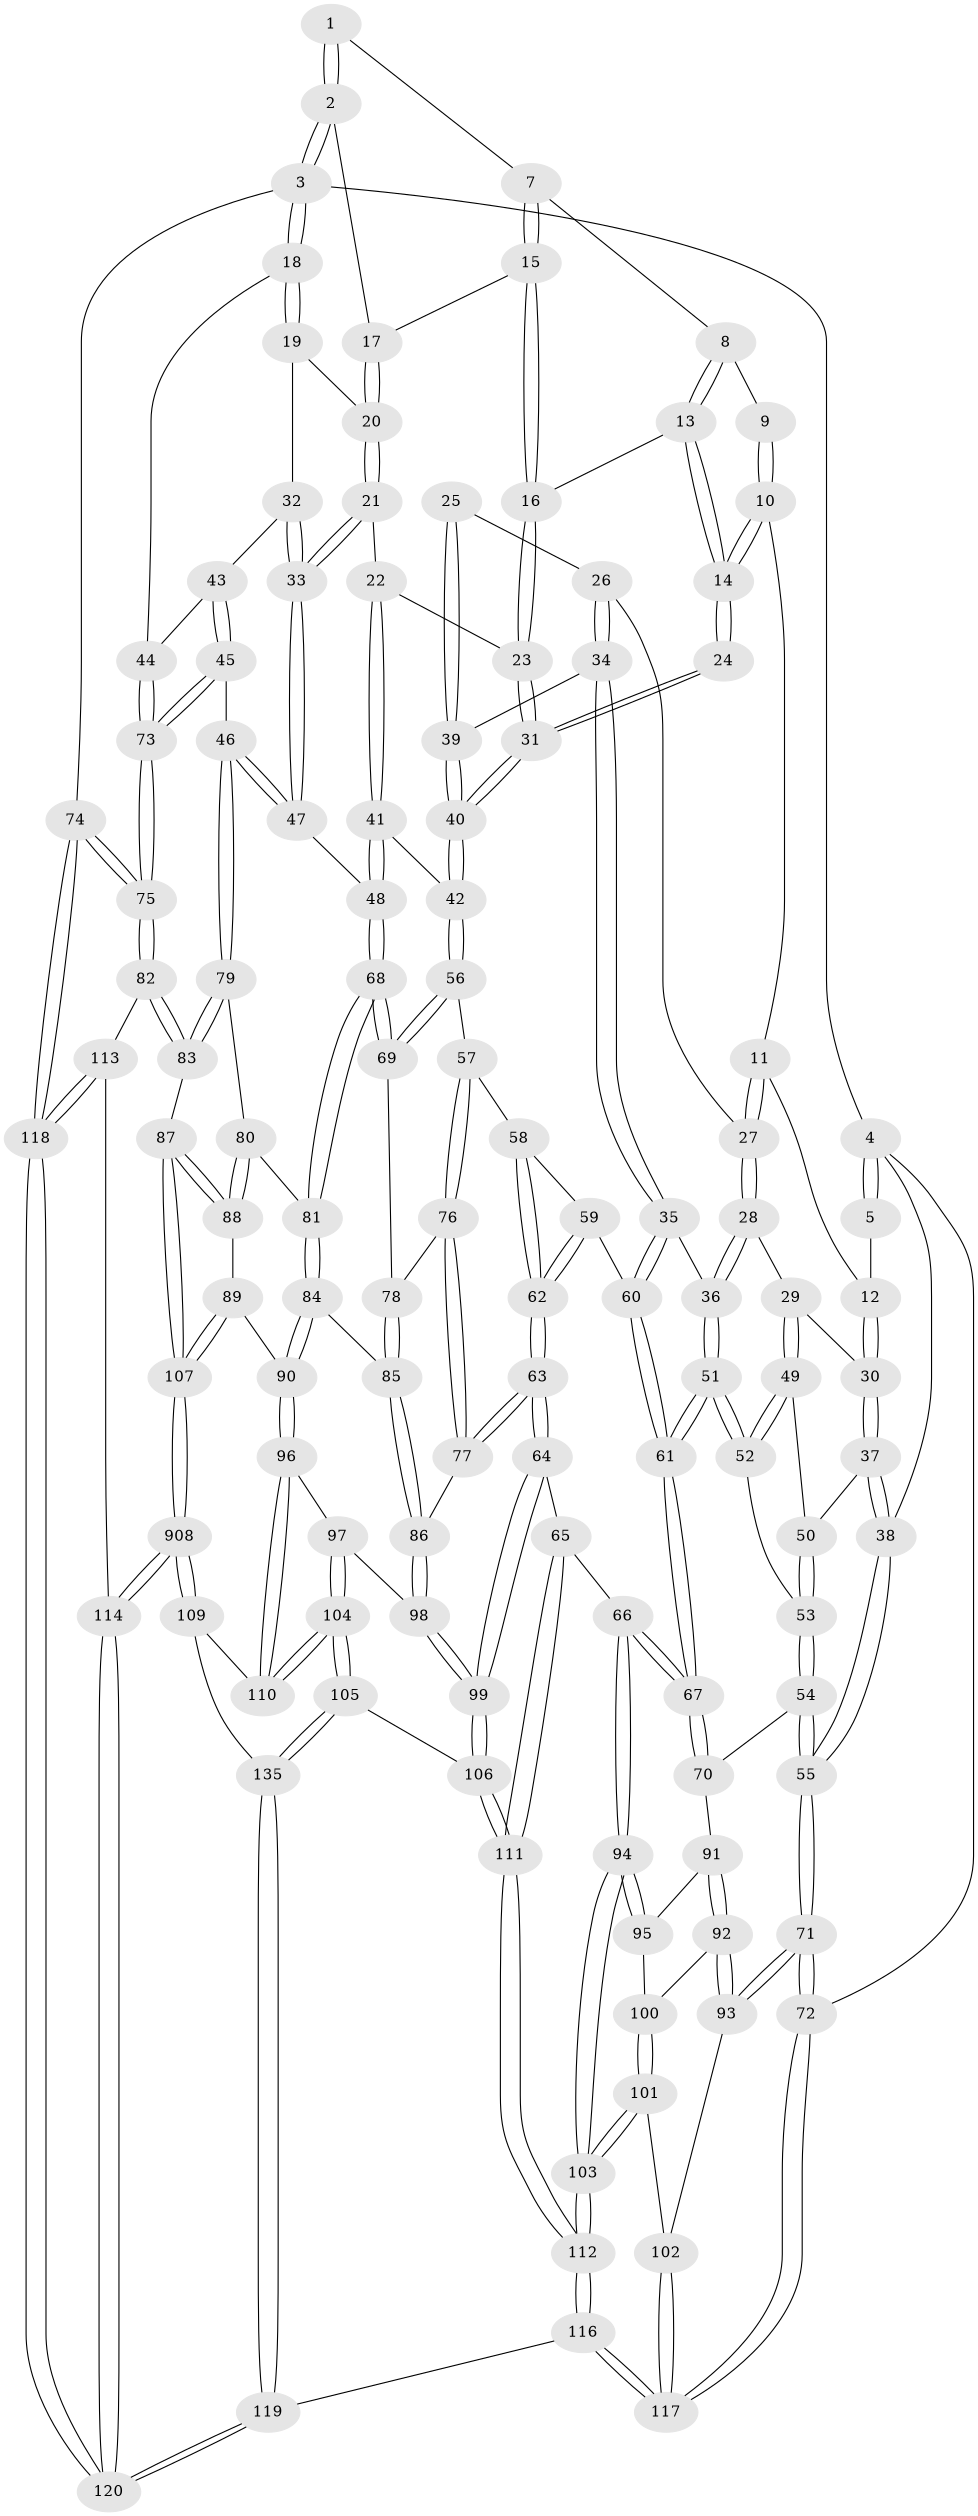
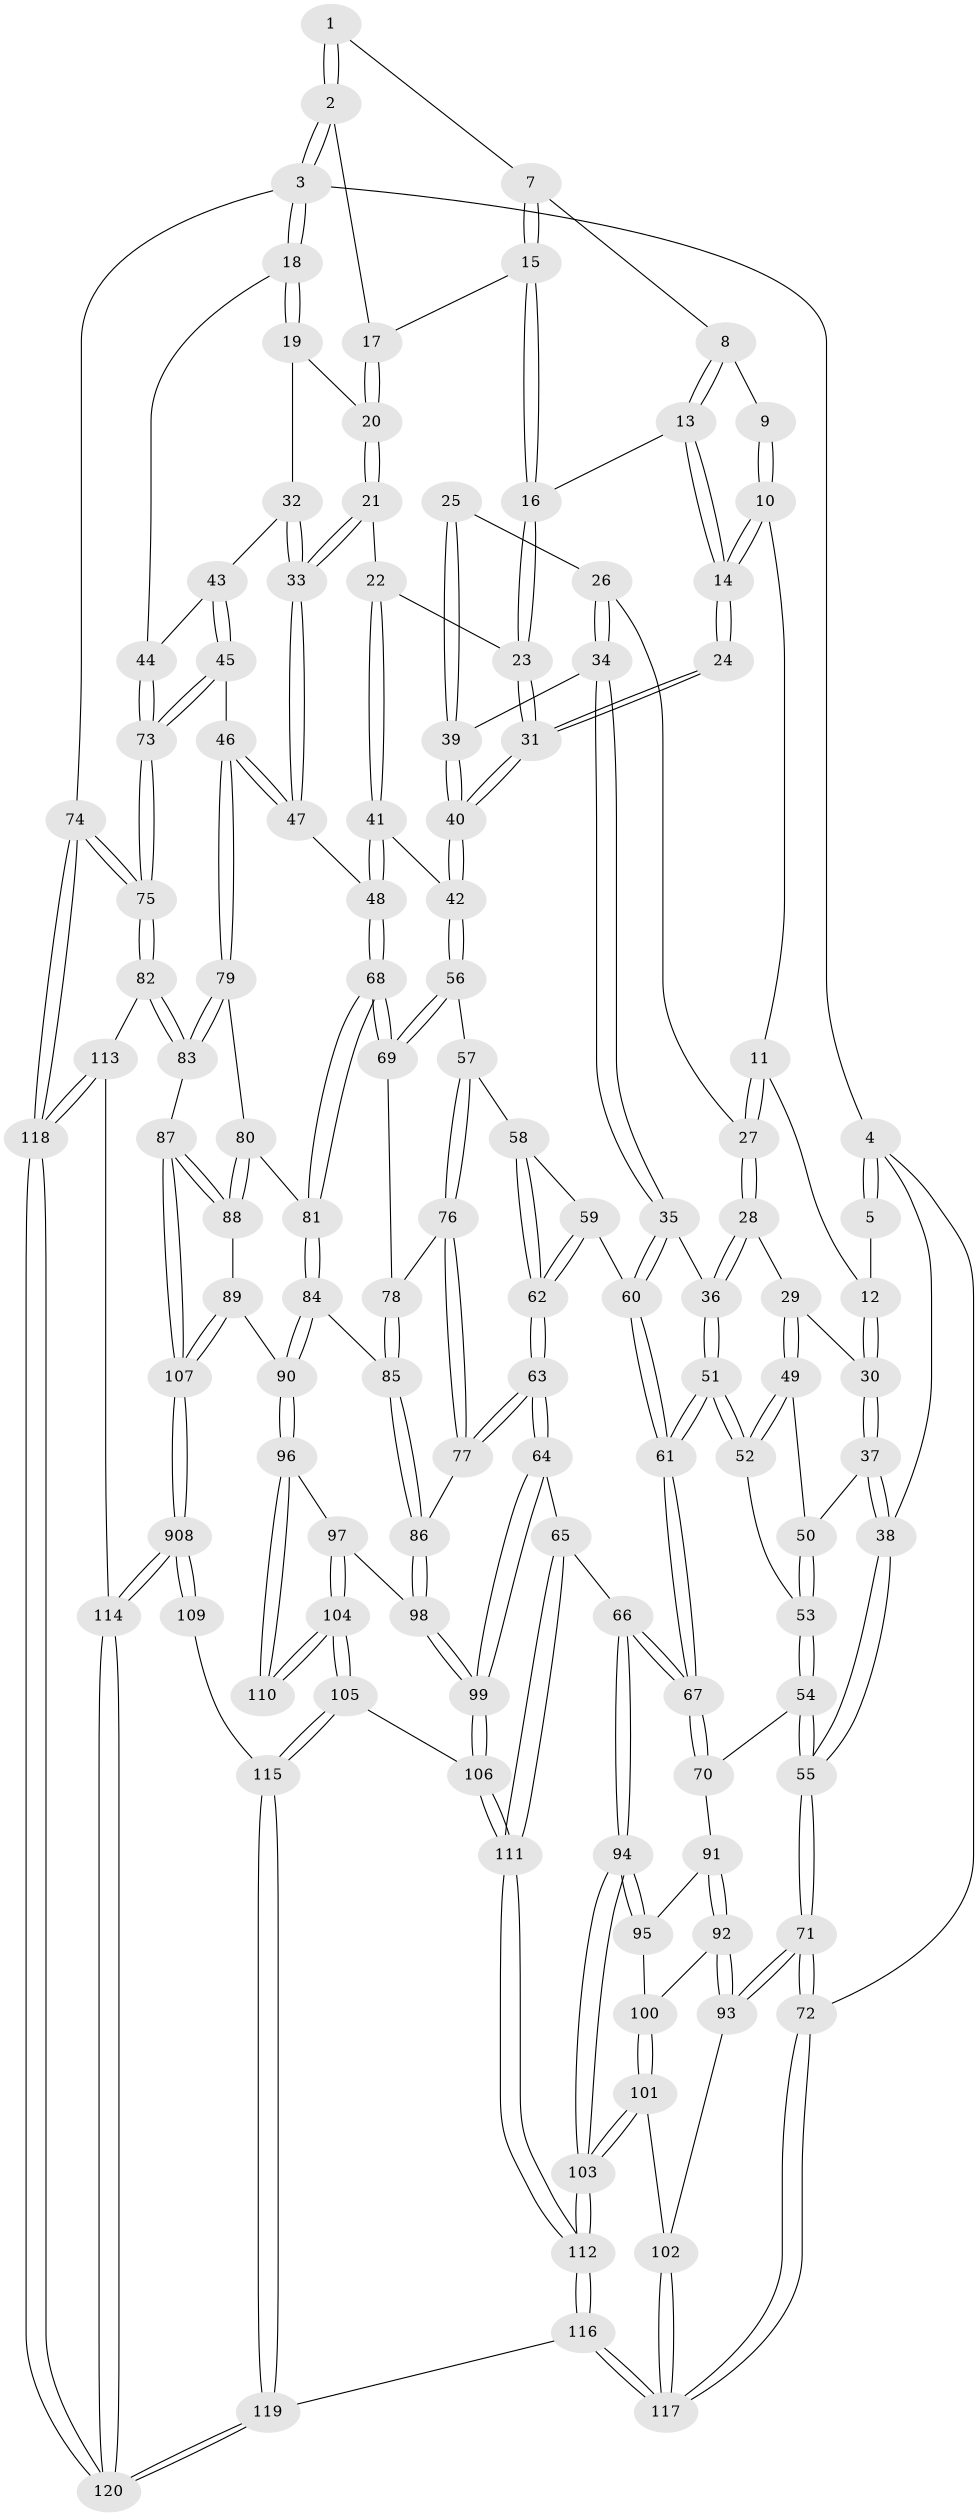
(227, 1656) -> none
(268, 1776) -> (268, 1776)
